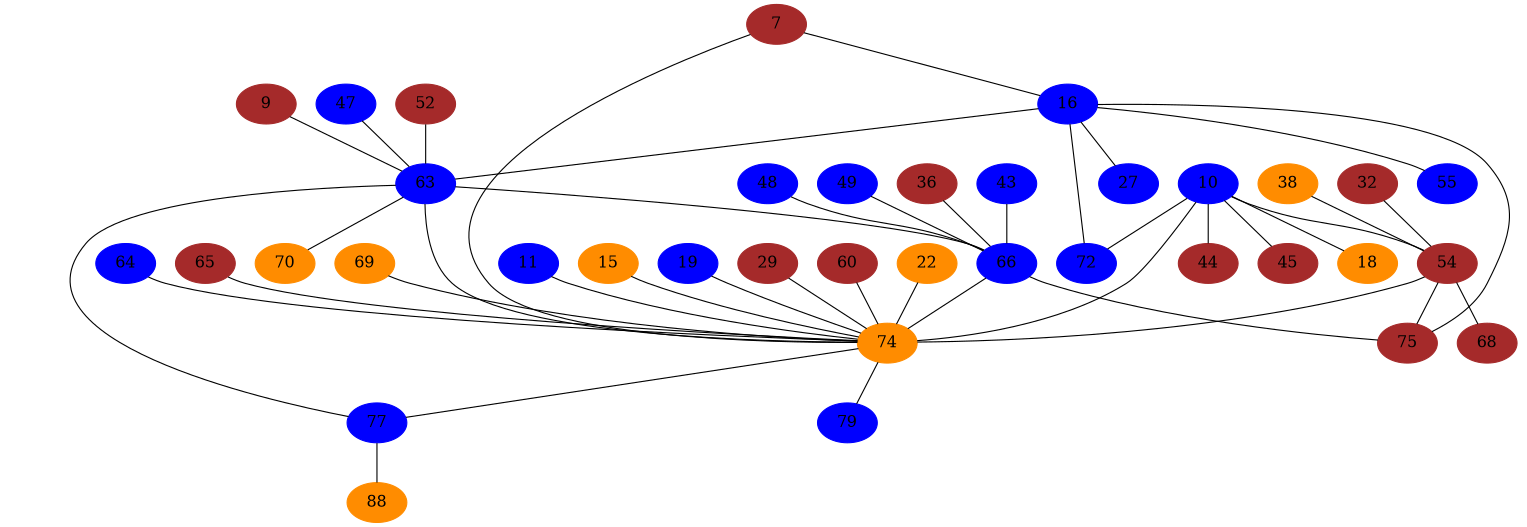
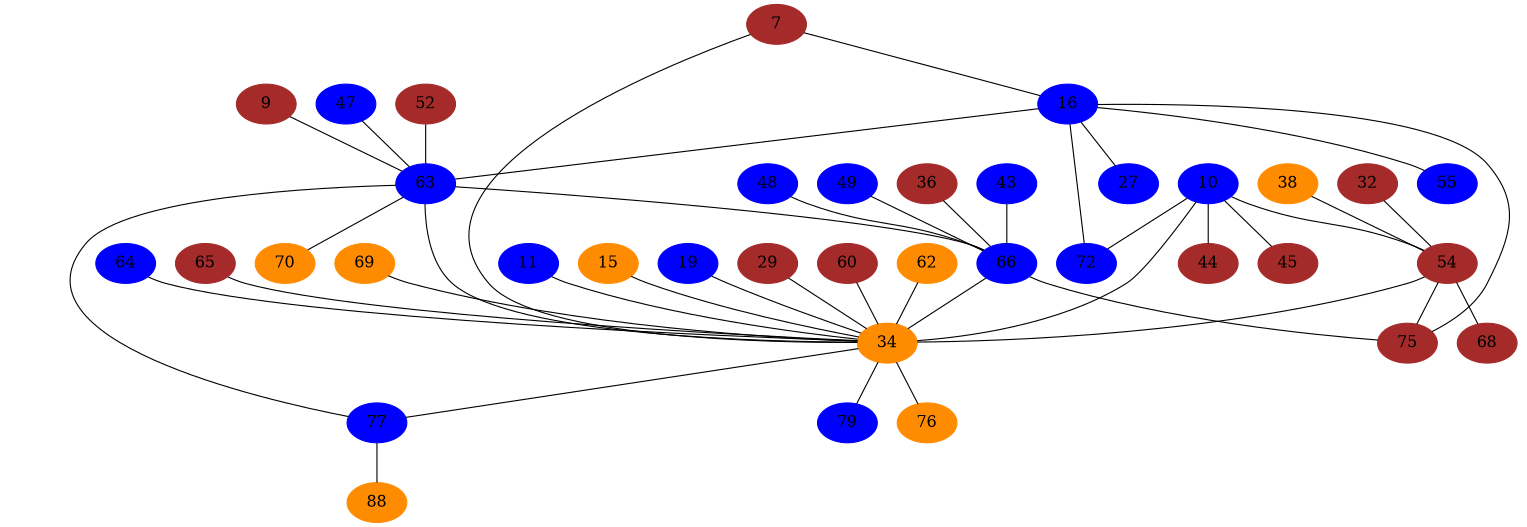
(927, 263) -> (927, 263)
(1368, 263) -> none
(887, 343) -> (887, 343)
none -> (927, 423)
